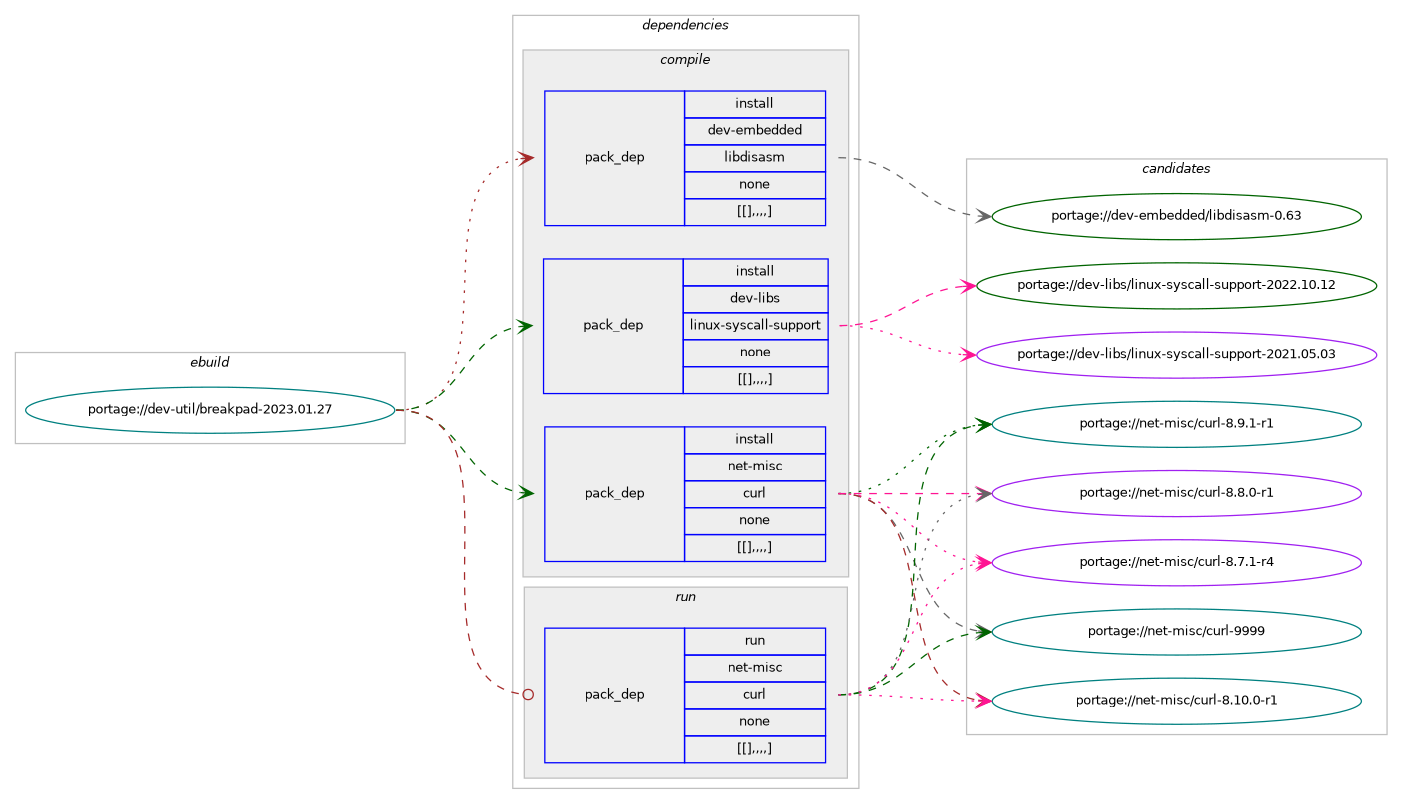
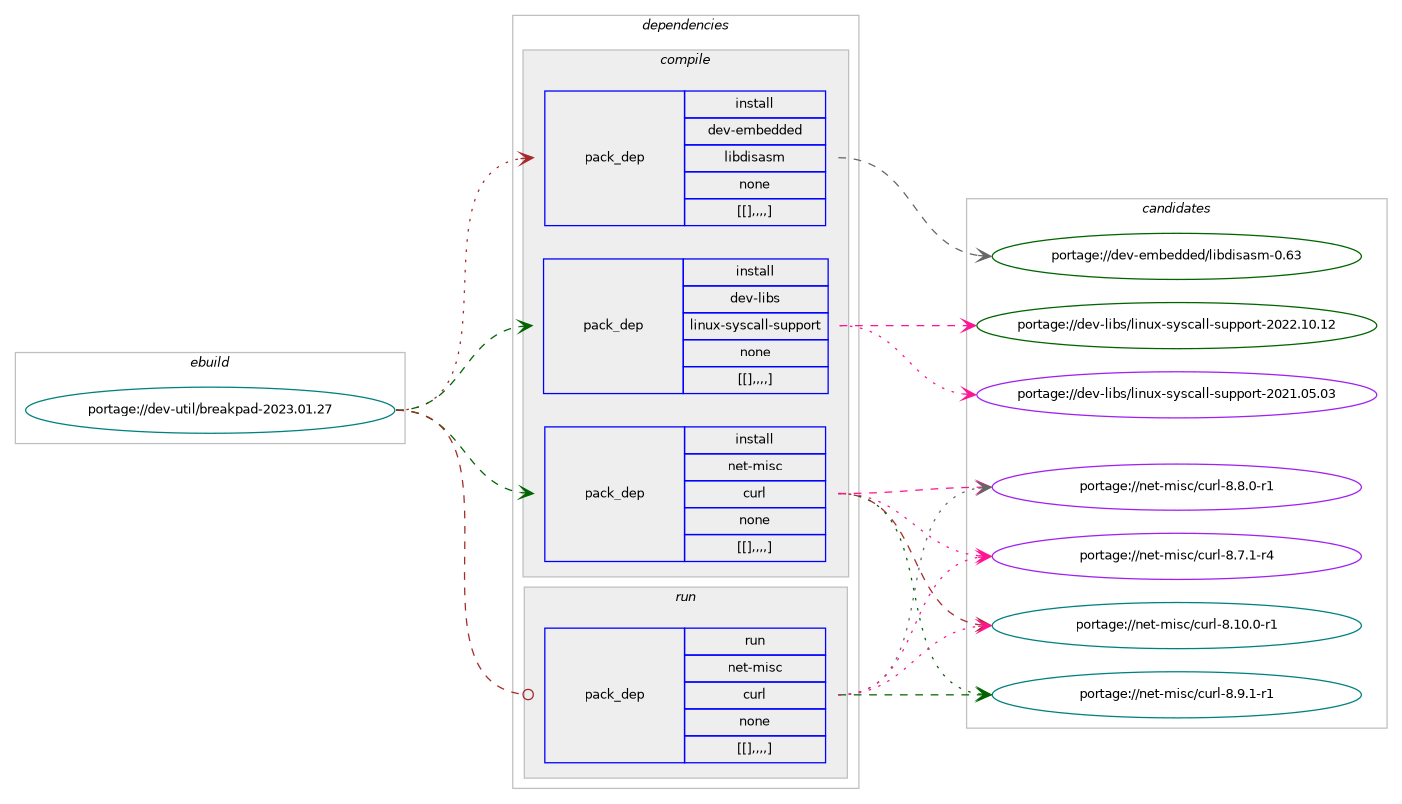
(1177, 632) -> none
